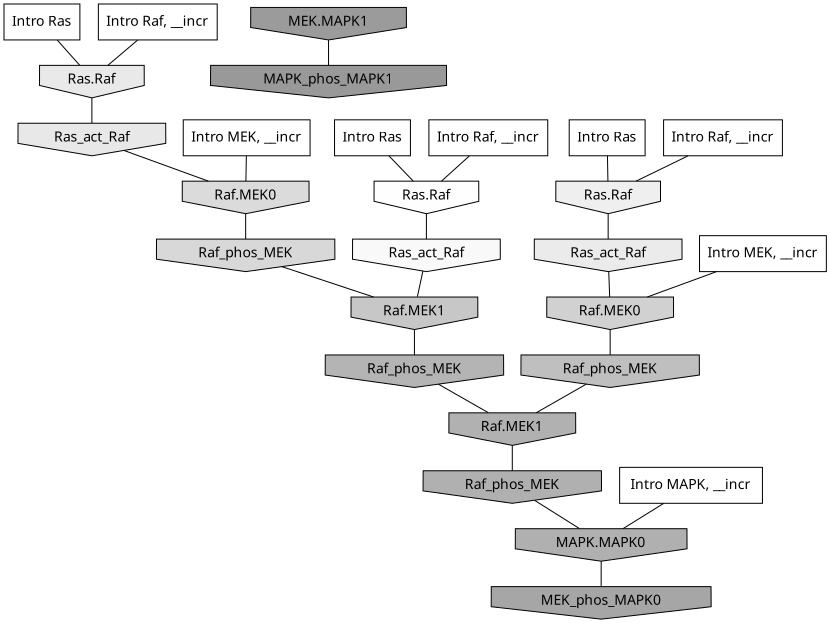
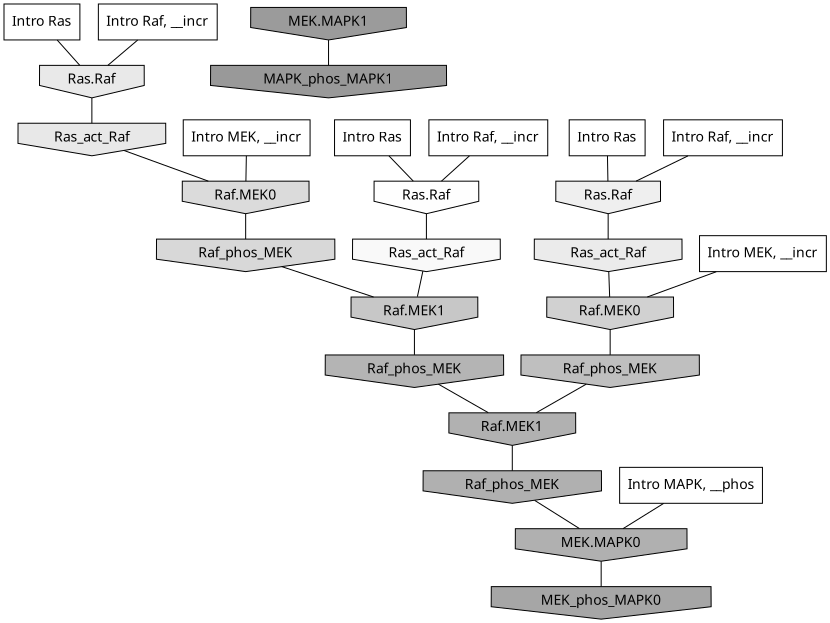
(691, 485) -> (691, 485)
(601, 543) -> (601, 543)
